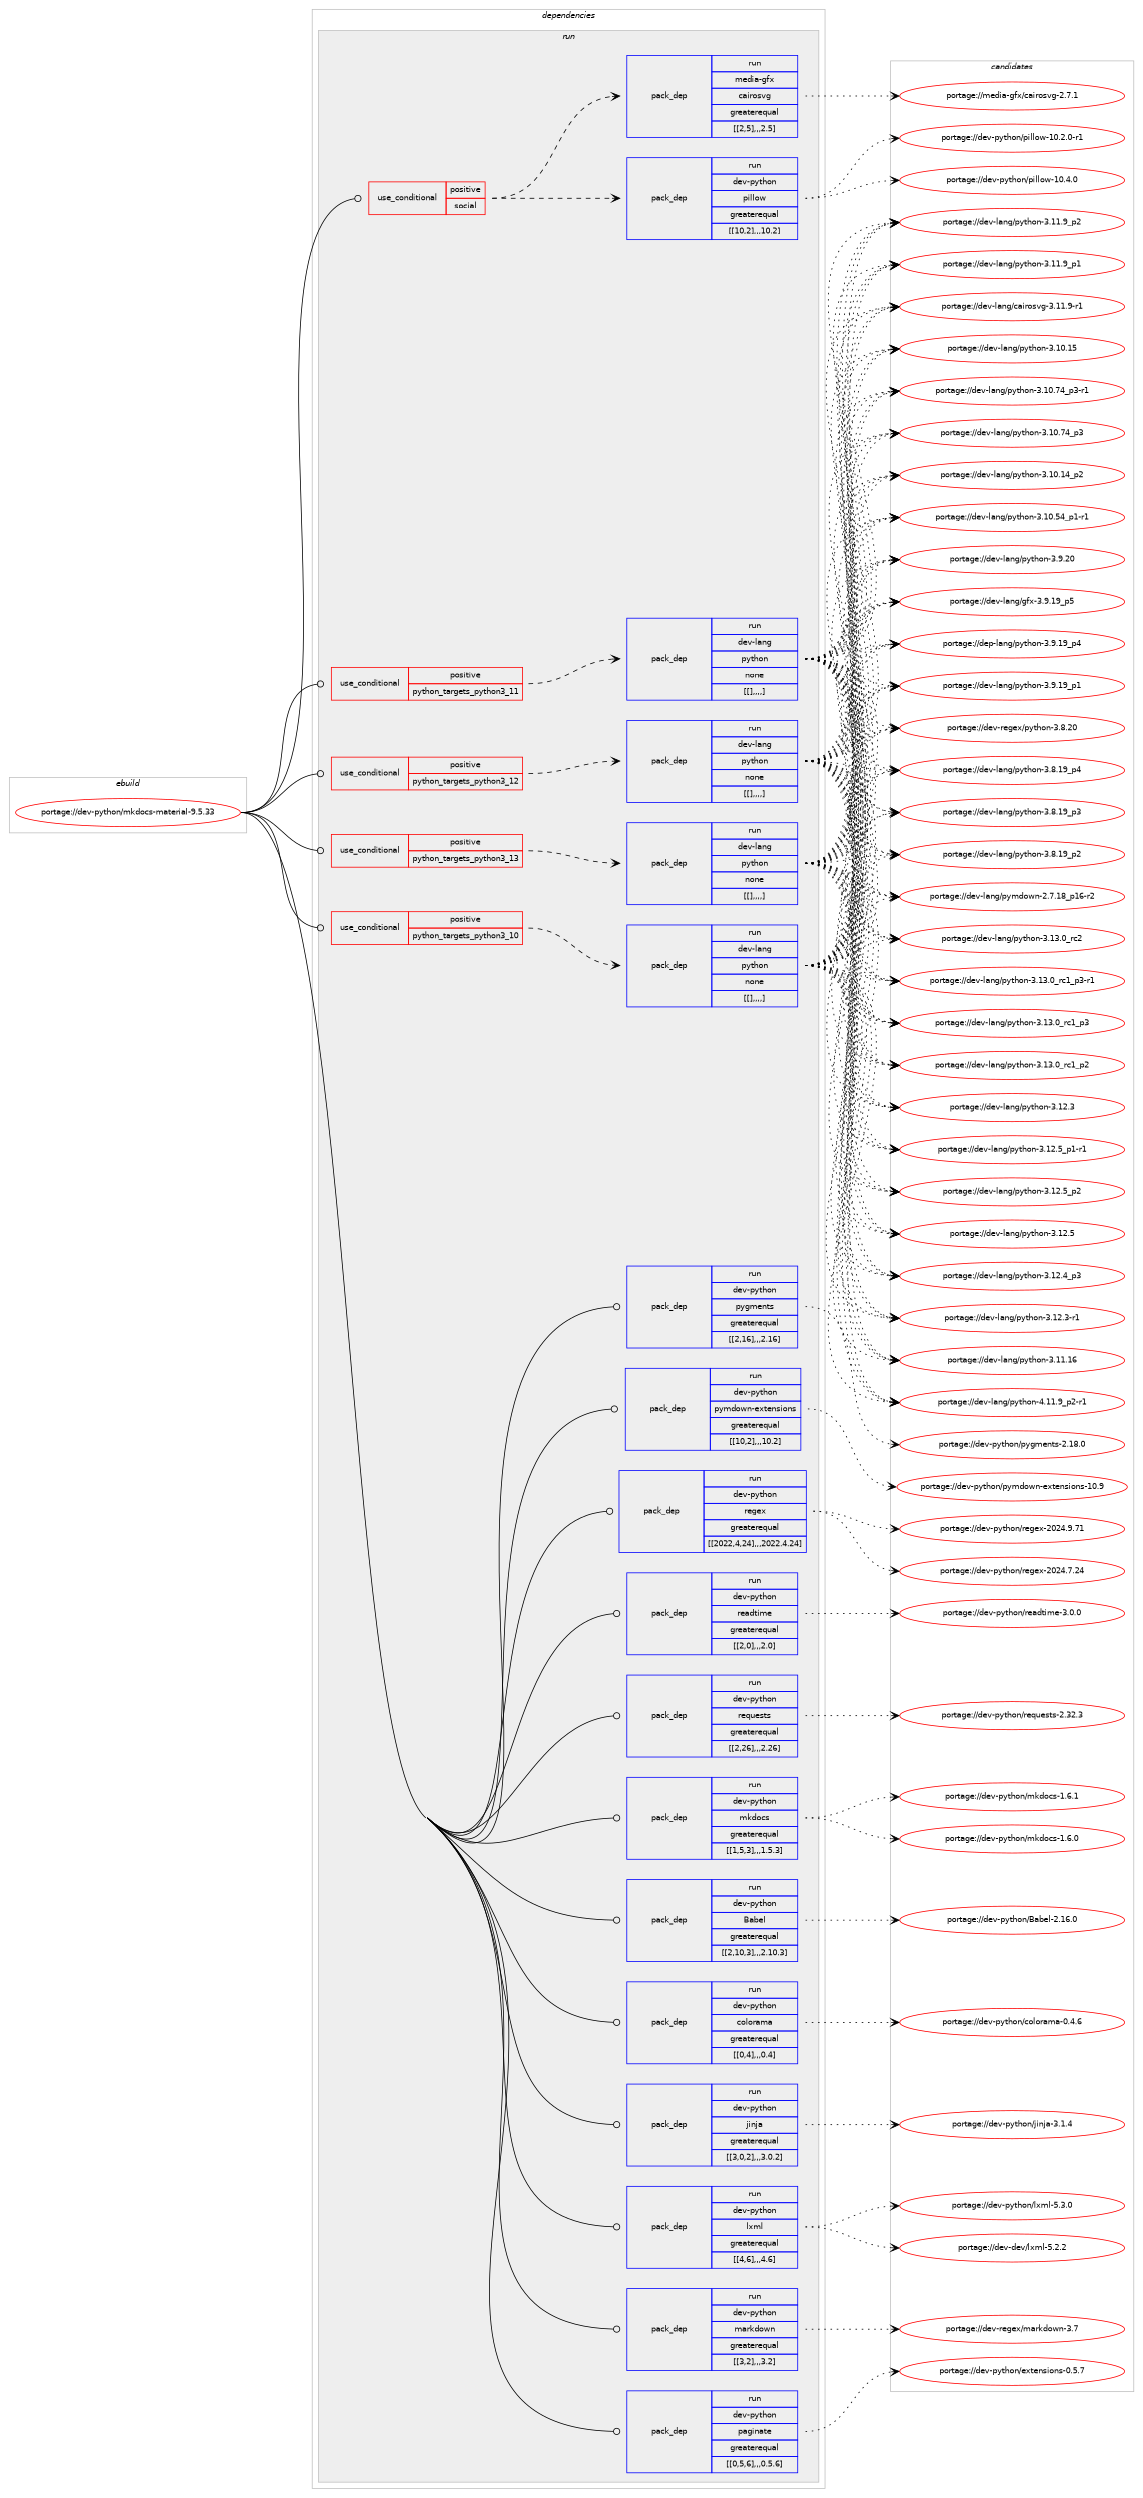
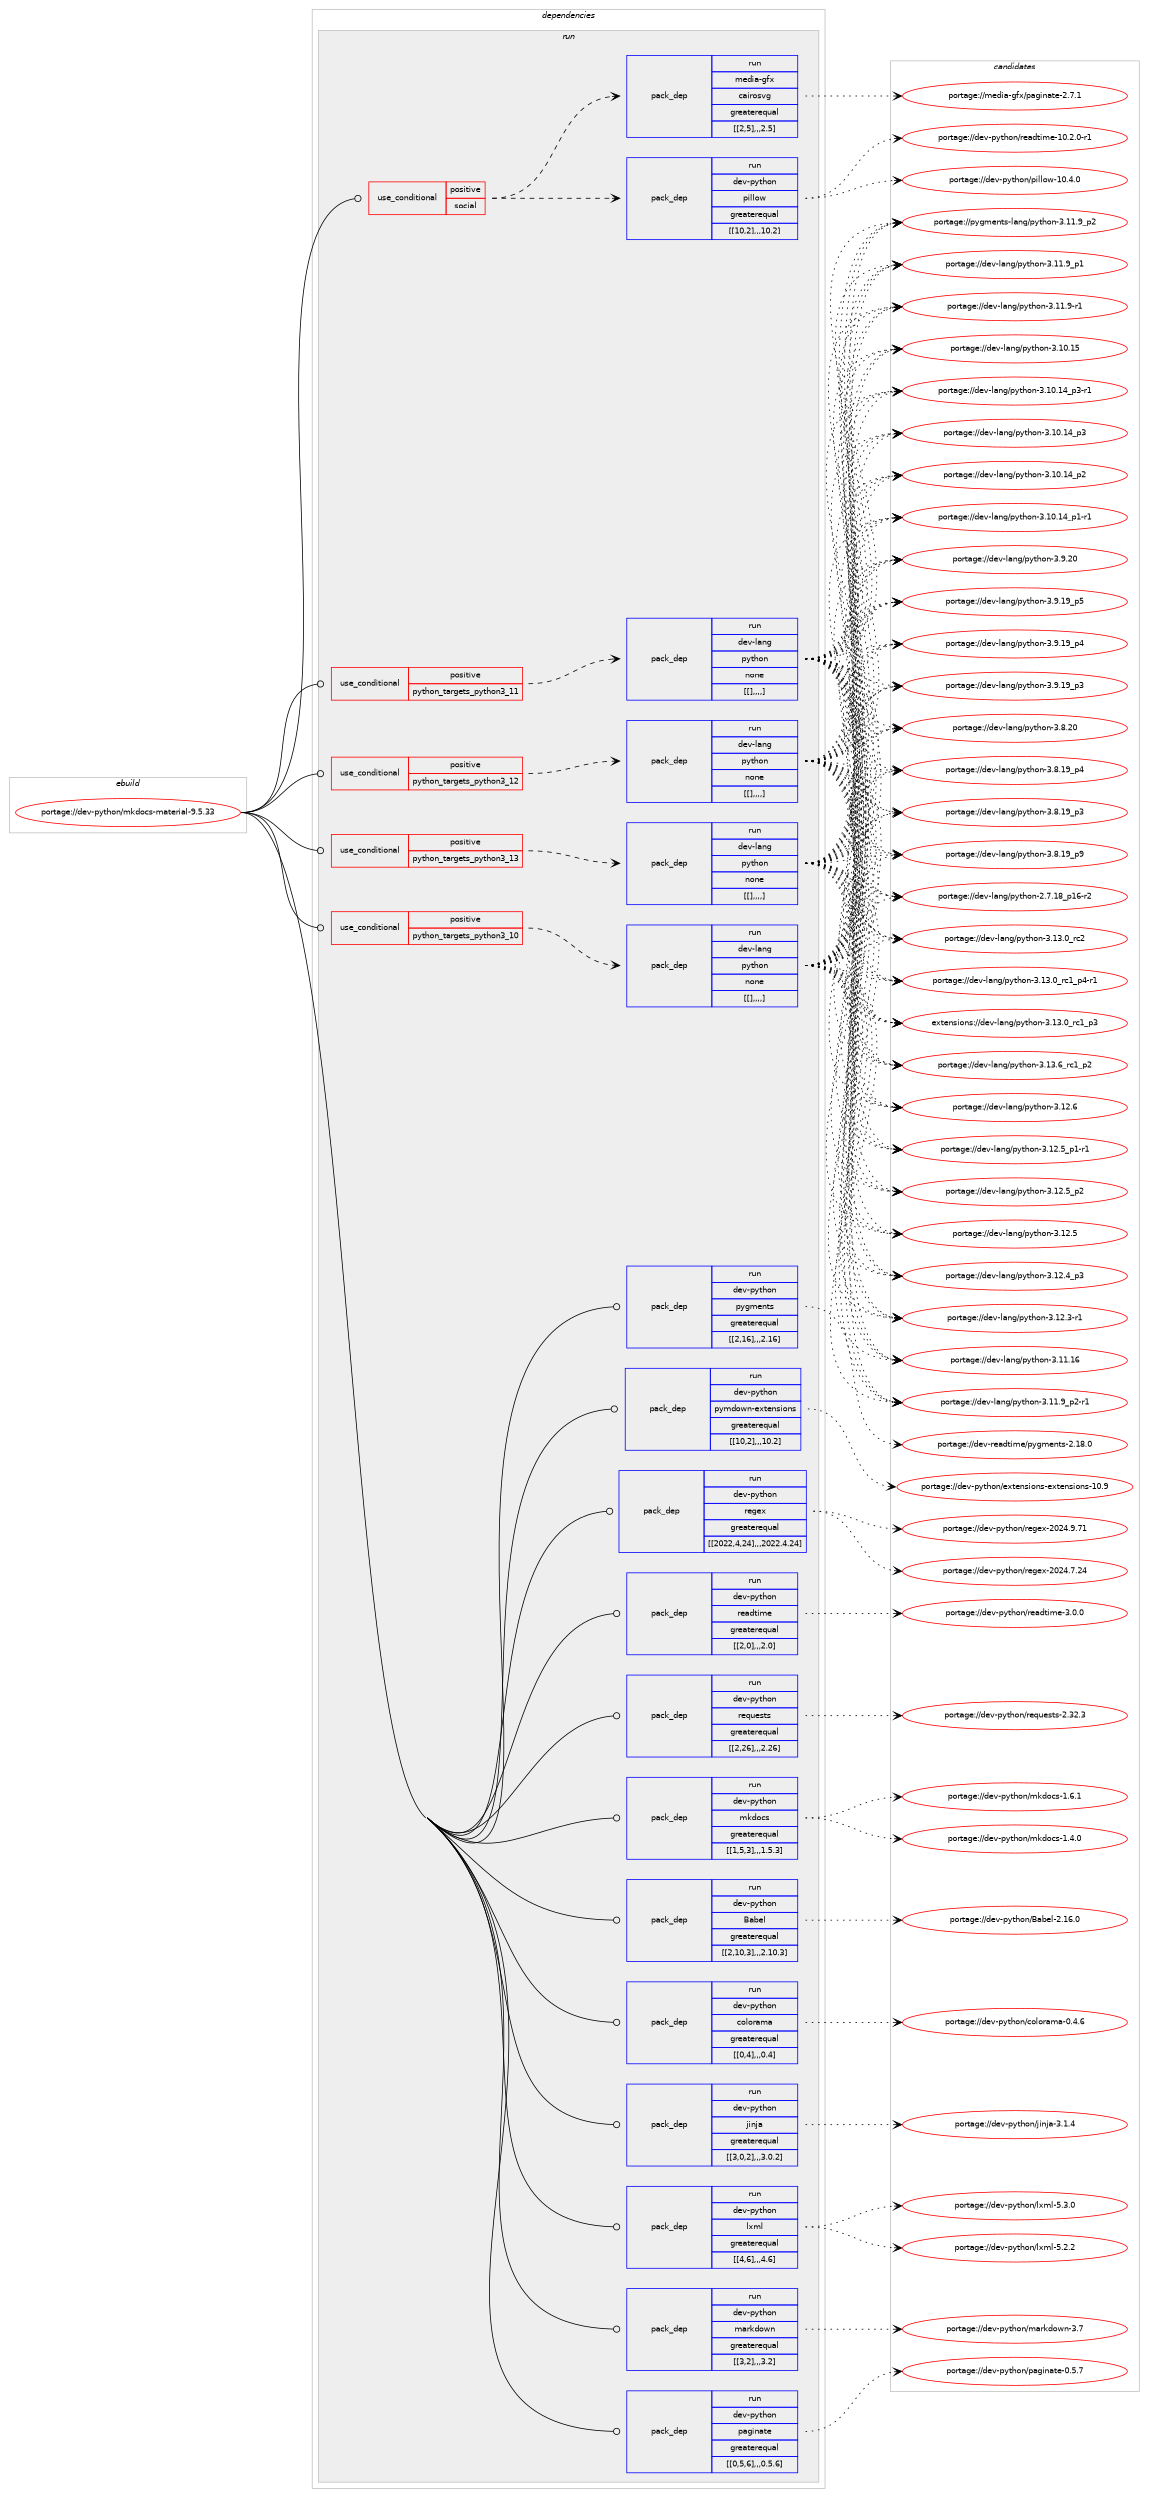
(1012, 96) -> (1015, 96)
(1012, 138) -> (1015, 138)
(1012, 222) -> (1015, 222)
(1012, 307) -> (1015, 307)
(1012, 391) -> (1015, 391)
(1012, 433) -> (1015, 433)
(1012, 518) -> (1015, 518)
(1012, 602) -> (1015, 602)
(1012, 644) -> (1015, 644)
(1012, 686) -> (1015, 686)
(1012, 728) -> (1015, 728)
(1012, 855) -> (1015, 855)
(1012, 897) -> (1015, 897)
(1012, 981) -> (1015, 981)
(1012, 1023) -> (1015, 1023)
(1012, 1065) -> (1015, 1065)
(1012, 1108) -> (1015, 1108)
(1012, 1403) -> (1015, 1403)
(1012, 1445) -> (1015, 1445)
(1012, 1487) -> (1015, 1487)
(1012, 1839) -> (1015, 1839)
(1012, 2248) -> (1015, 2248)
(1012, 2329) -> (1015, 2329)
(1012, 2371) -> (1015, 2371)
